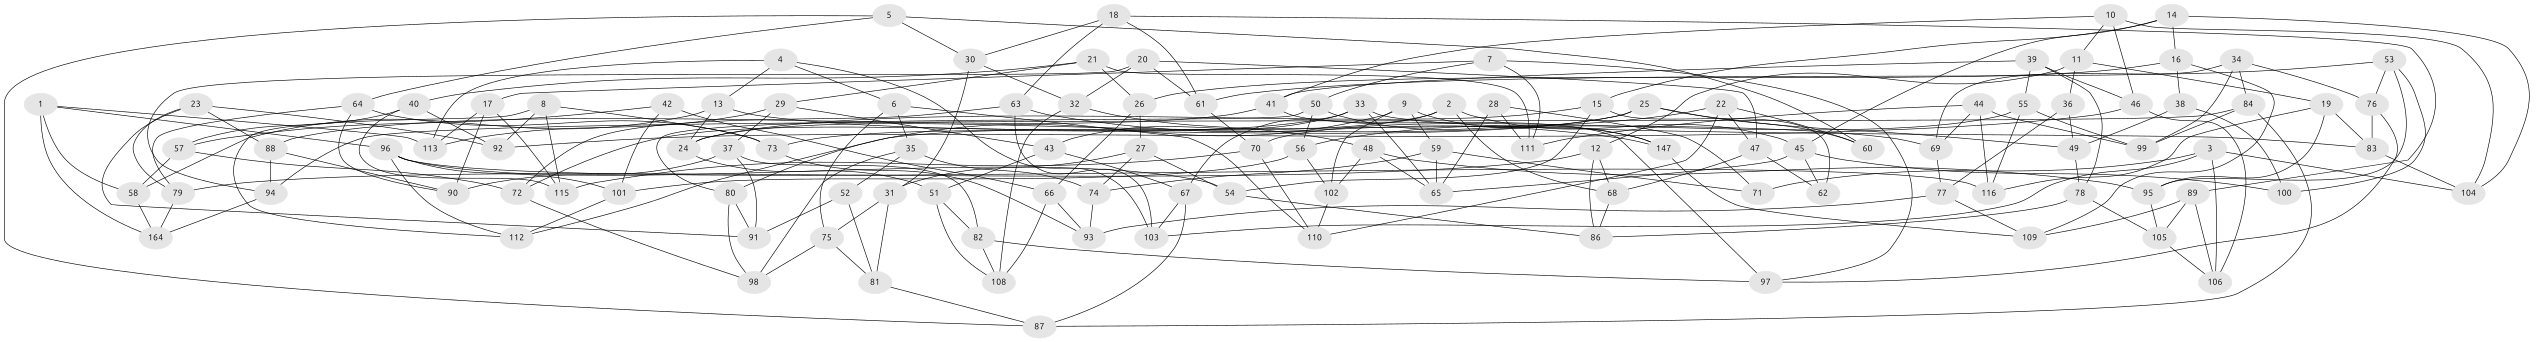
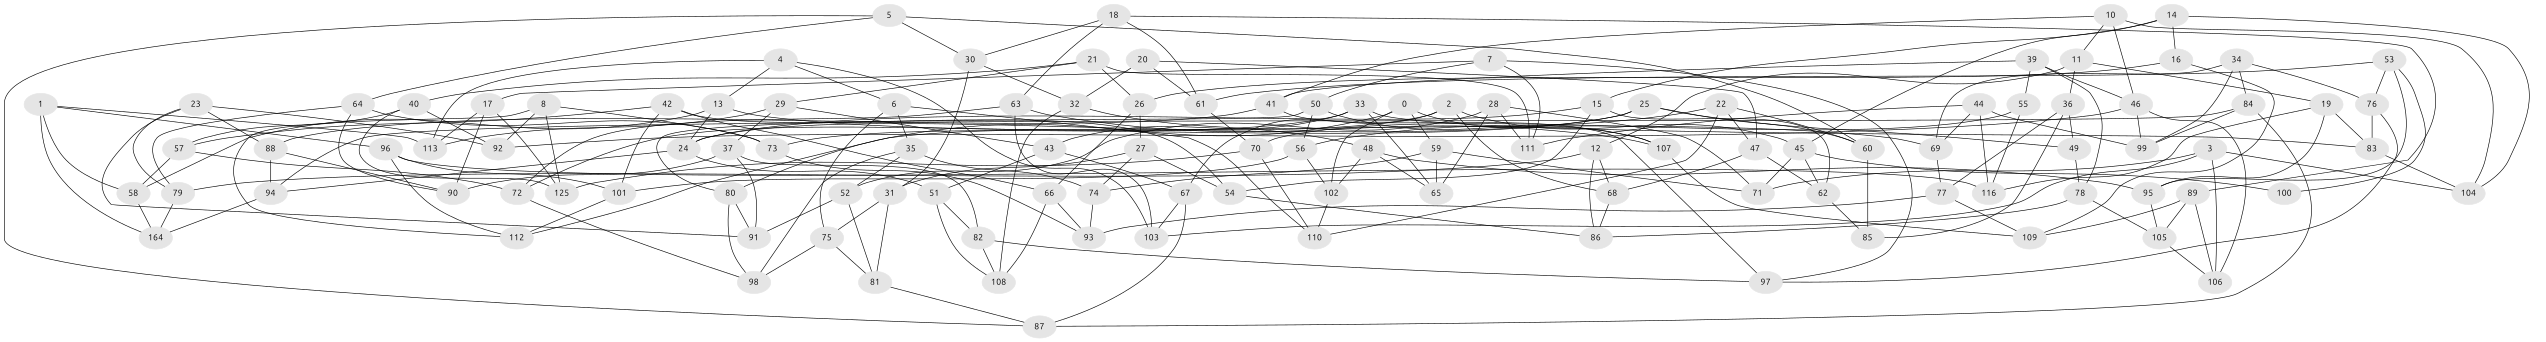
(560, 75) -> (525, 166)
(1405, 104) -> (1405, 104)
(2180, 104) -> none
none -> (1166, 128)
(2081, 129) -> (2139, 127)
(1664, 149) -> (1664, 149)
(808, 171) -> (960, 120)
(1545, 184) -> (1775, 175)
(562, 193) -> (562, 193)
none -> (1868, 238)
